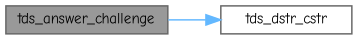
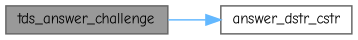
(286, 20) -> (286, 20)
